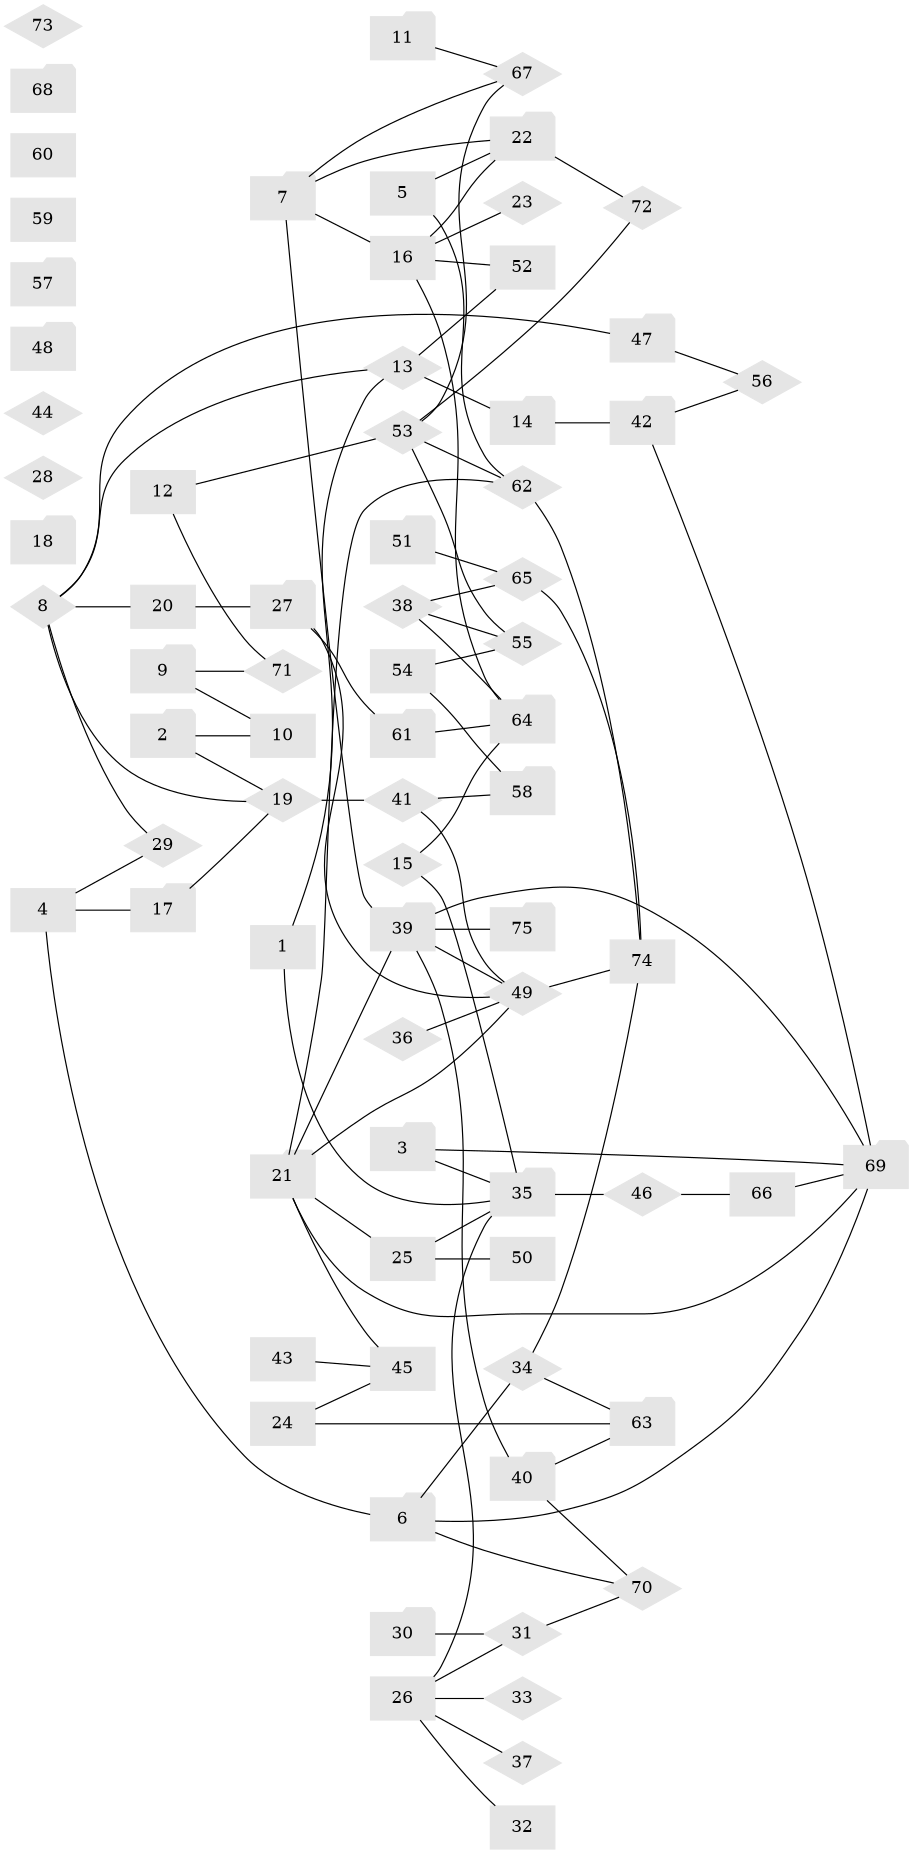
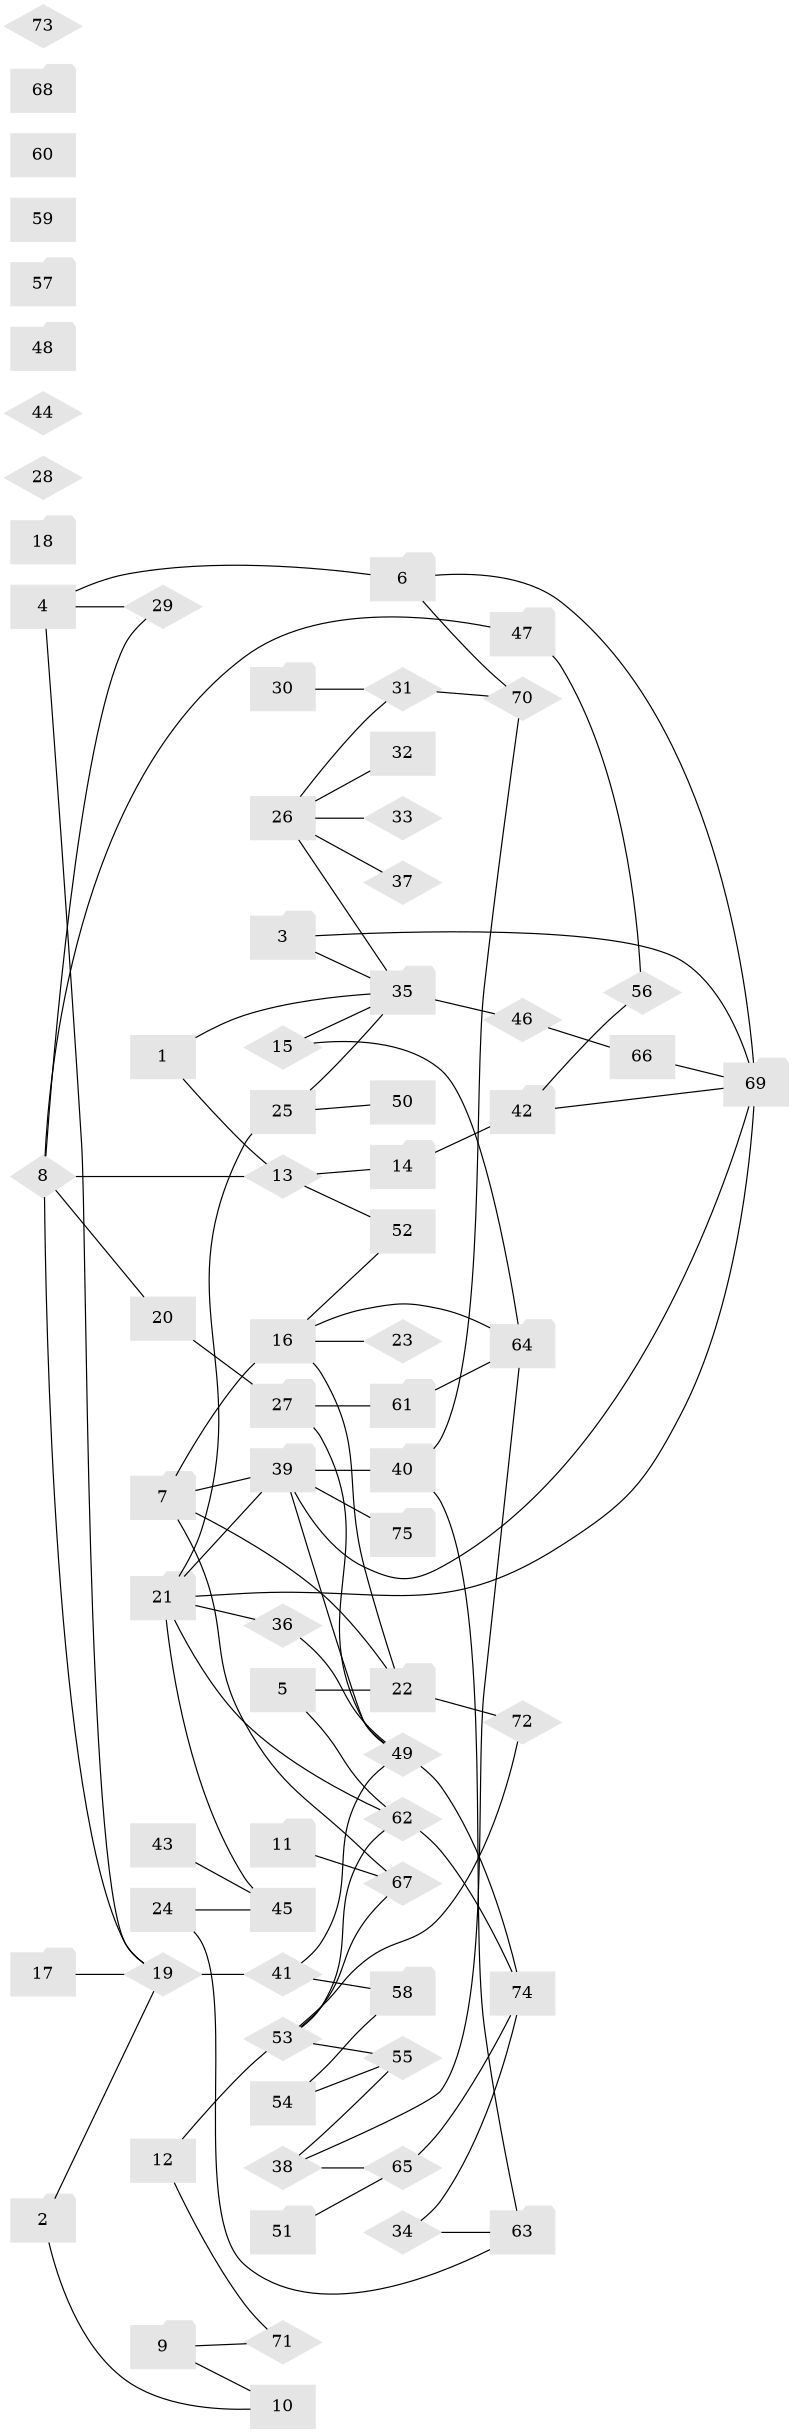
(103, 910) -> (85, 1300)
(416, 1088) -> (225, 1612)
(470, 1435) -> none
